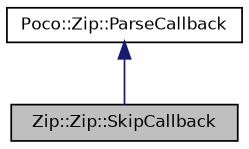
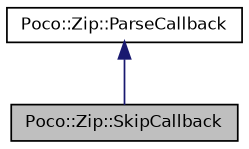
(124, 123) -> (124, 123)
